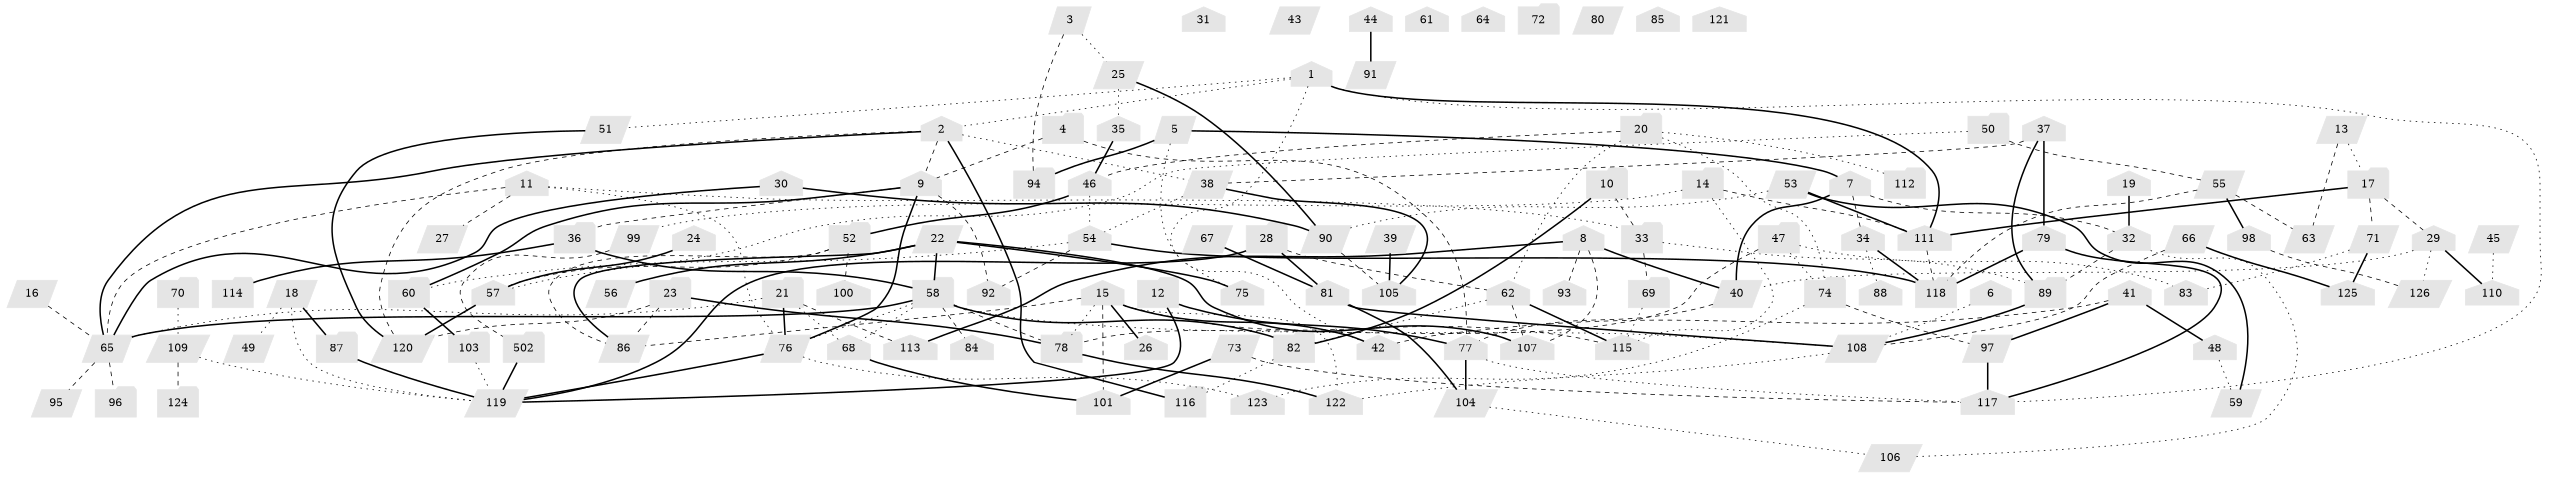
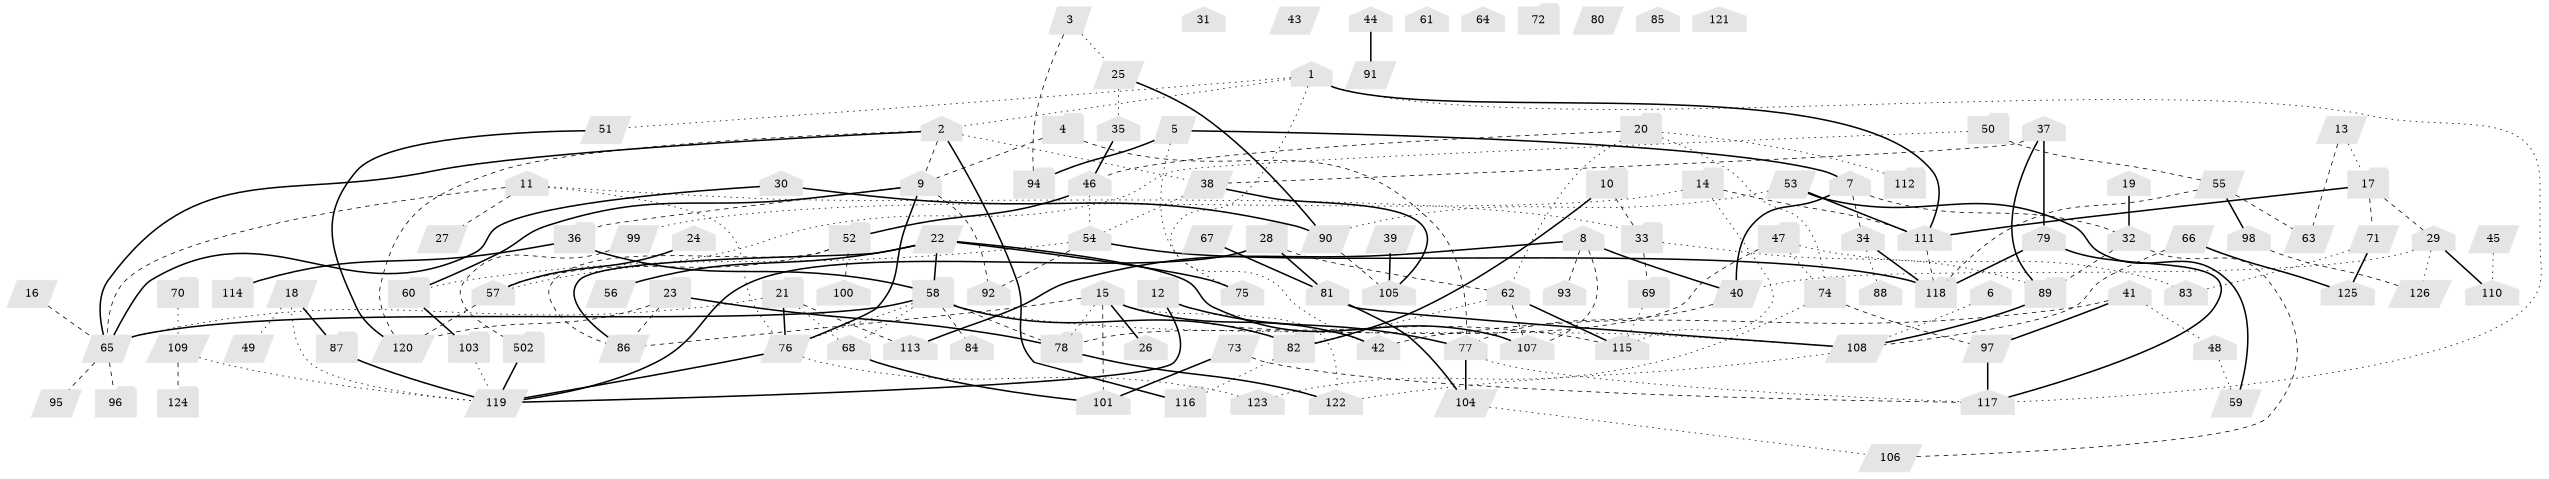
(448, 322) -> (448, 322)
(2175, 323) -> (2175, 323)
(2232, 430) -> (2232, 430)
